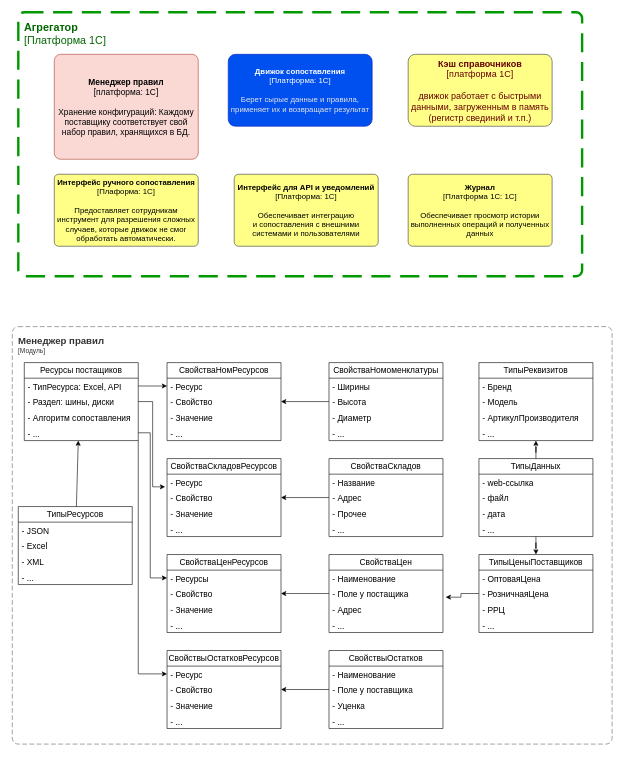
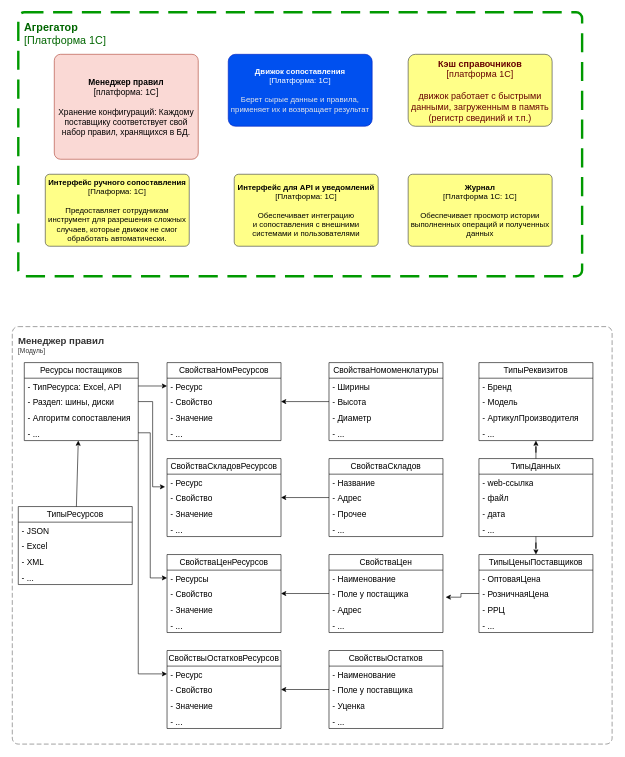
(126, 210) -> (117, 210)
